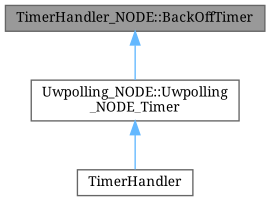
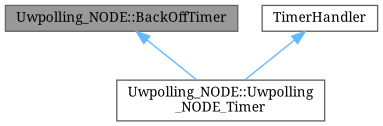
(135, 18) -> (122, 18)
(135, 152) -> (270, 60)
